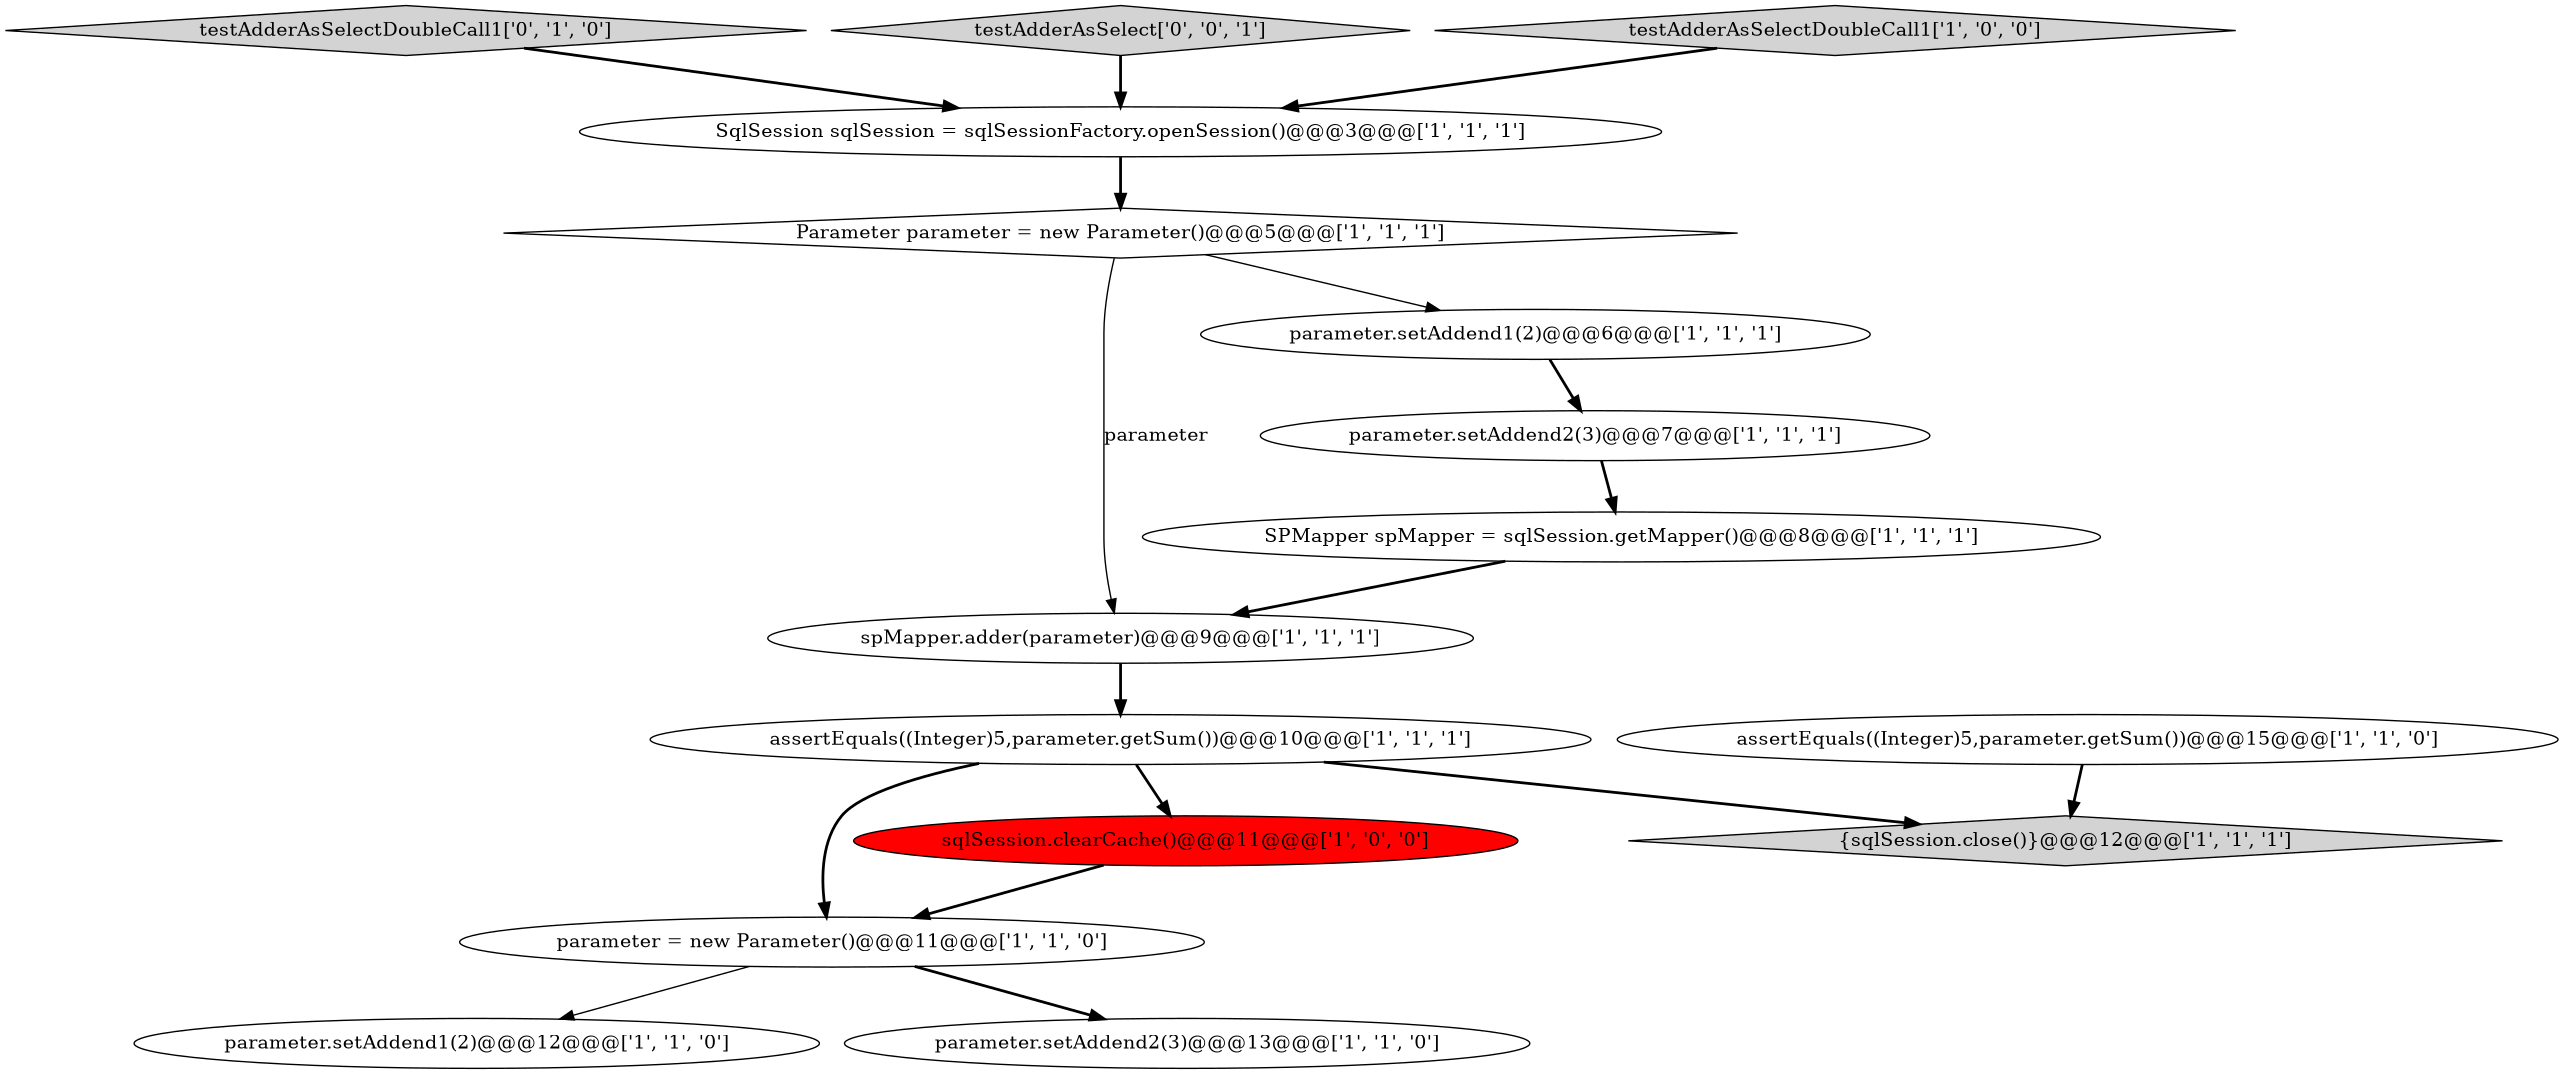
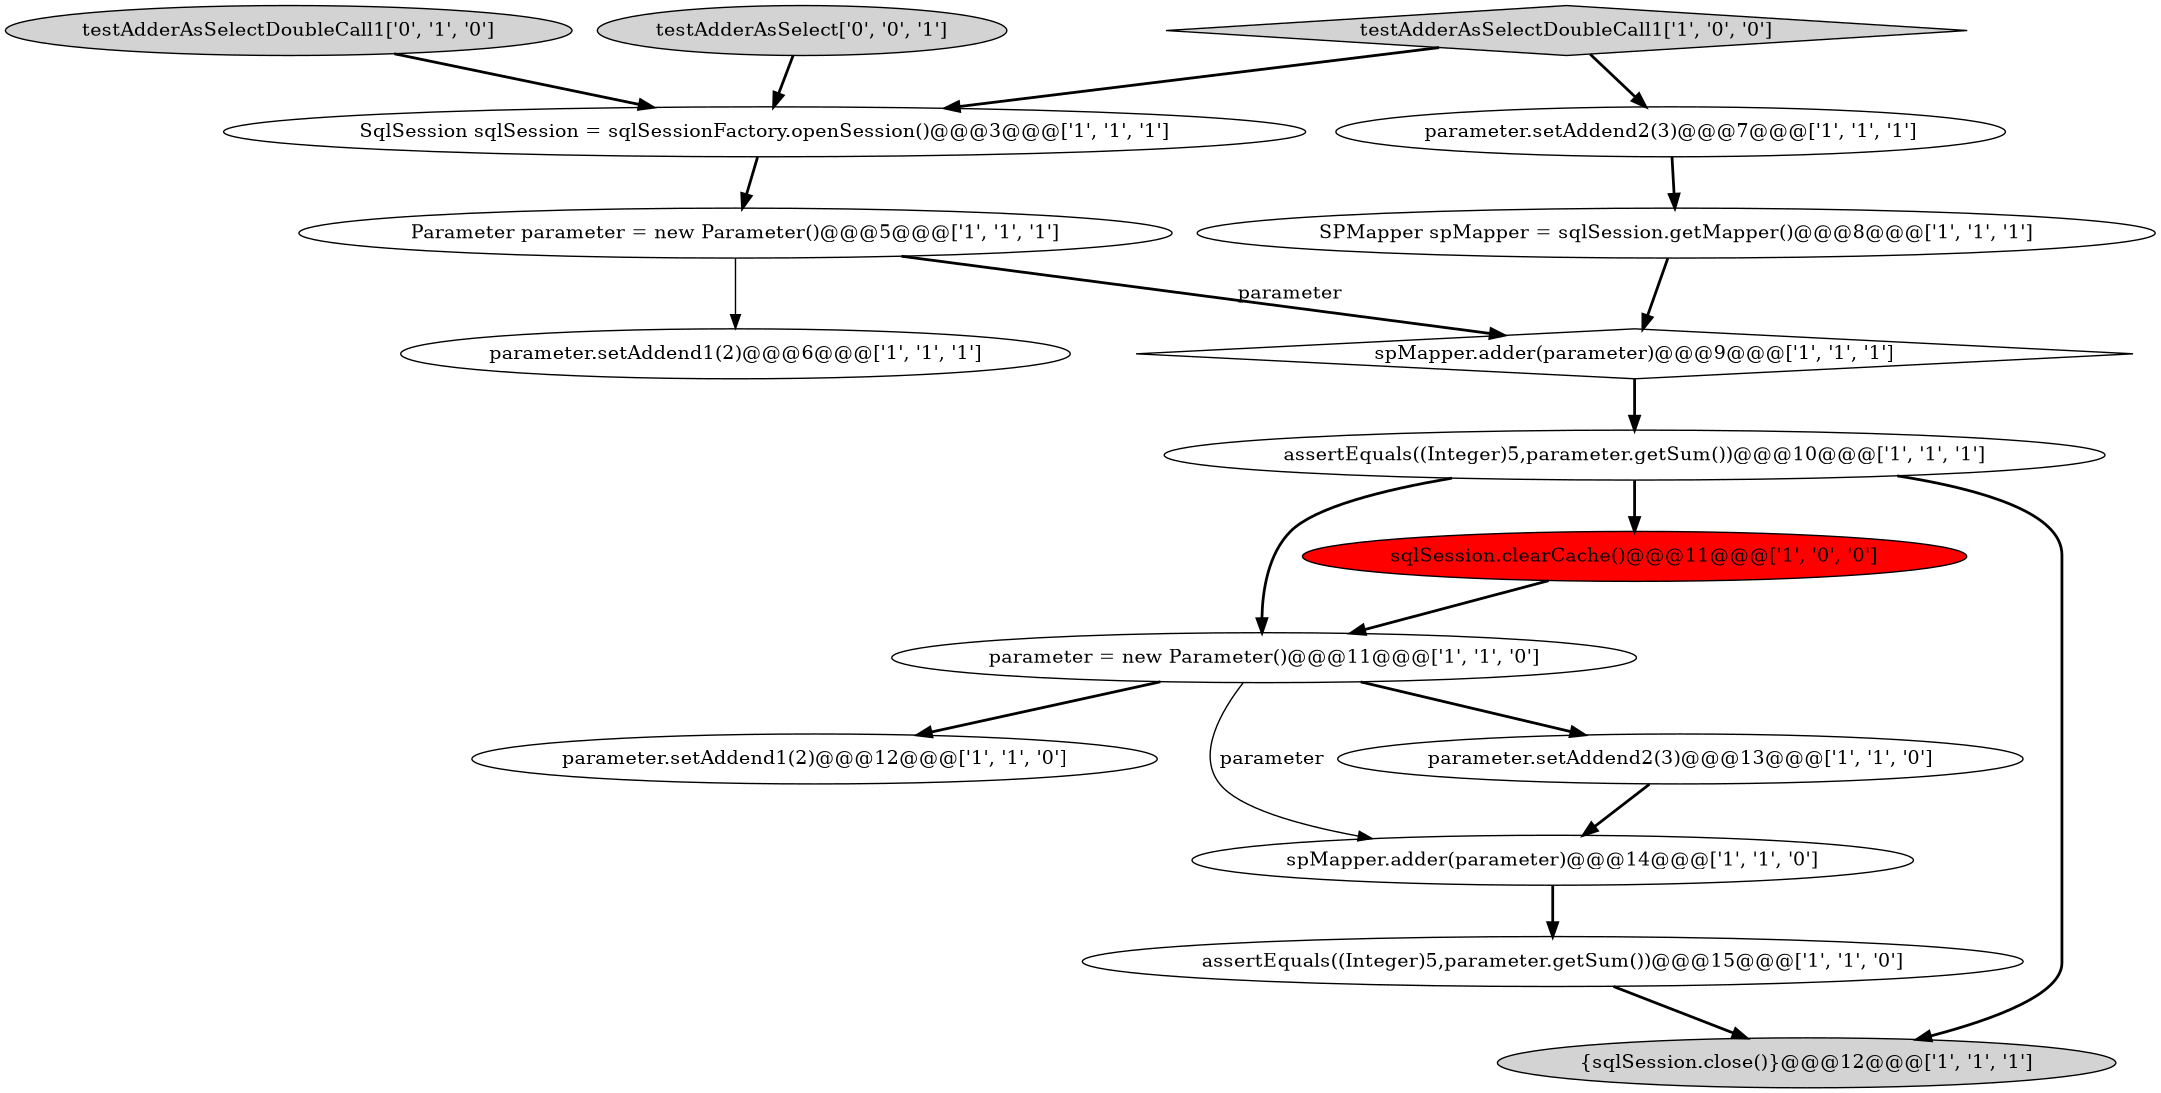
(406, 31) -> (289, 31)
(1121, 31) -> (802, 31)
(1121, 233) -> (735, 233)
(1562, 379) -> (1613, 76)
(1104, 429) -> (1196, 295)
(1121, 638) -> (1635, 354)
(2065, 841) -> (1807, 1063)
none -> (1553, 860)
(661, 991) -> (1046, 707)
